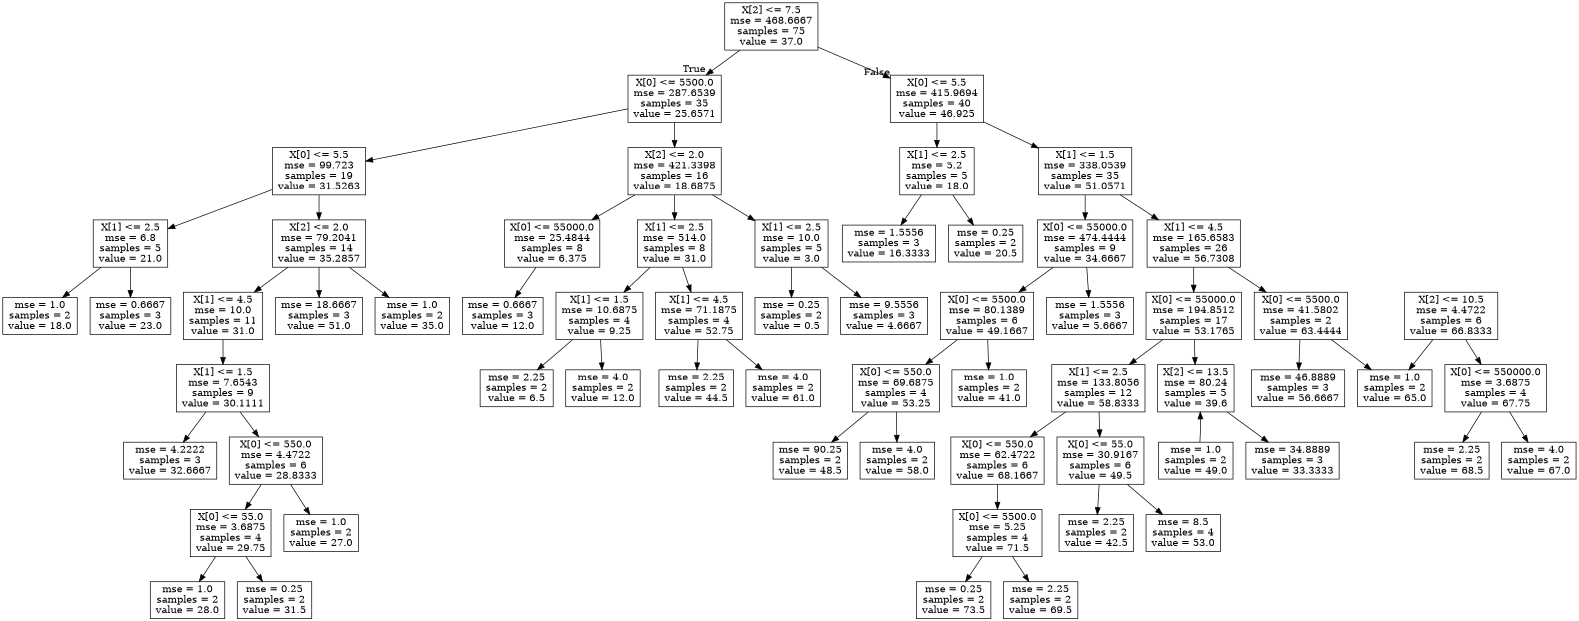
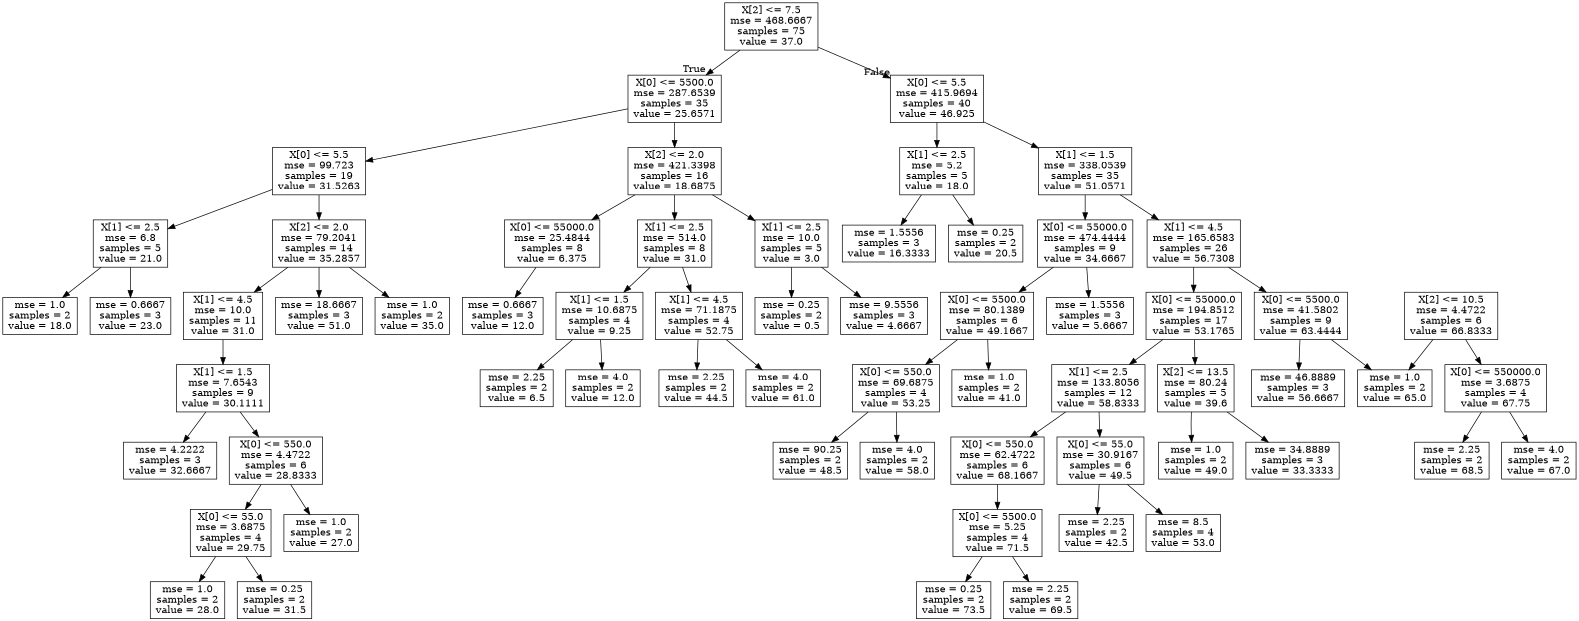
(1301, 316) -> (1301, 316)
(1200, 431) -> (1191, 424)
